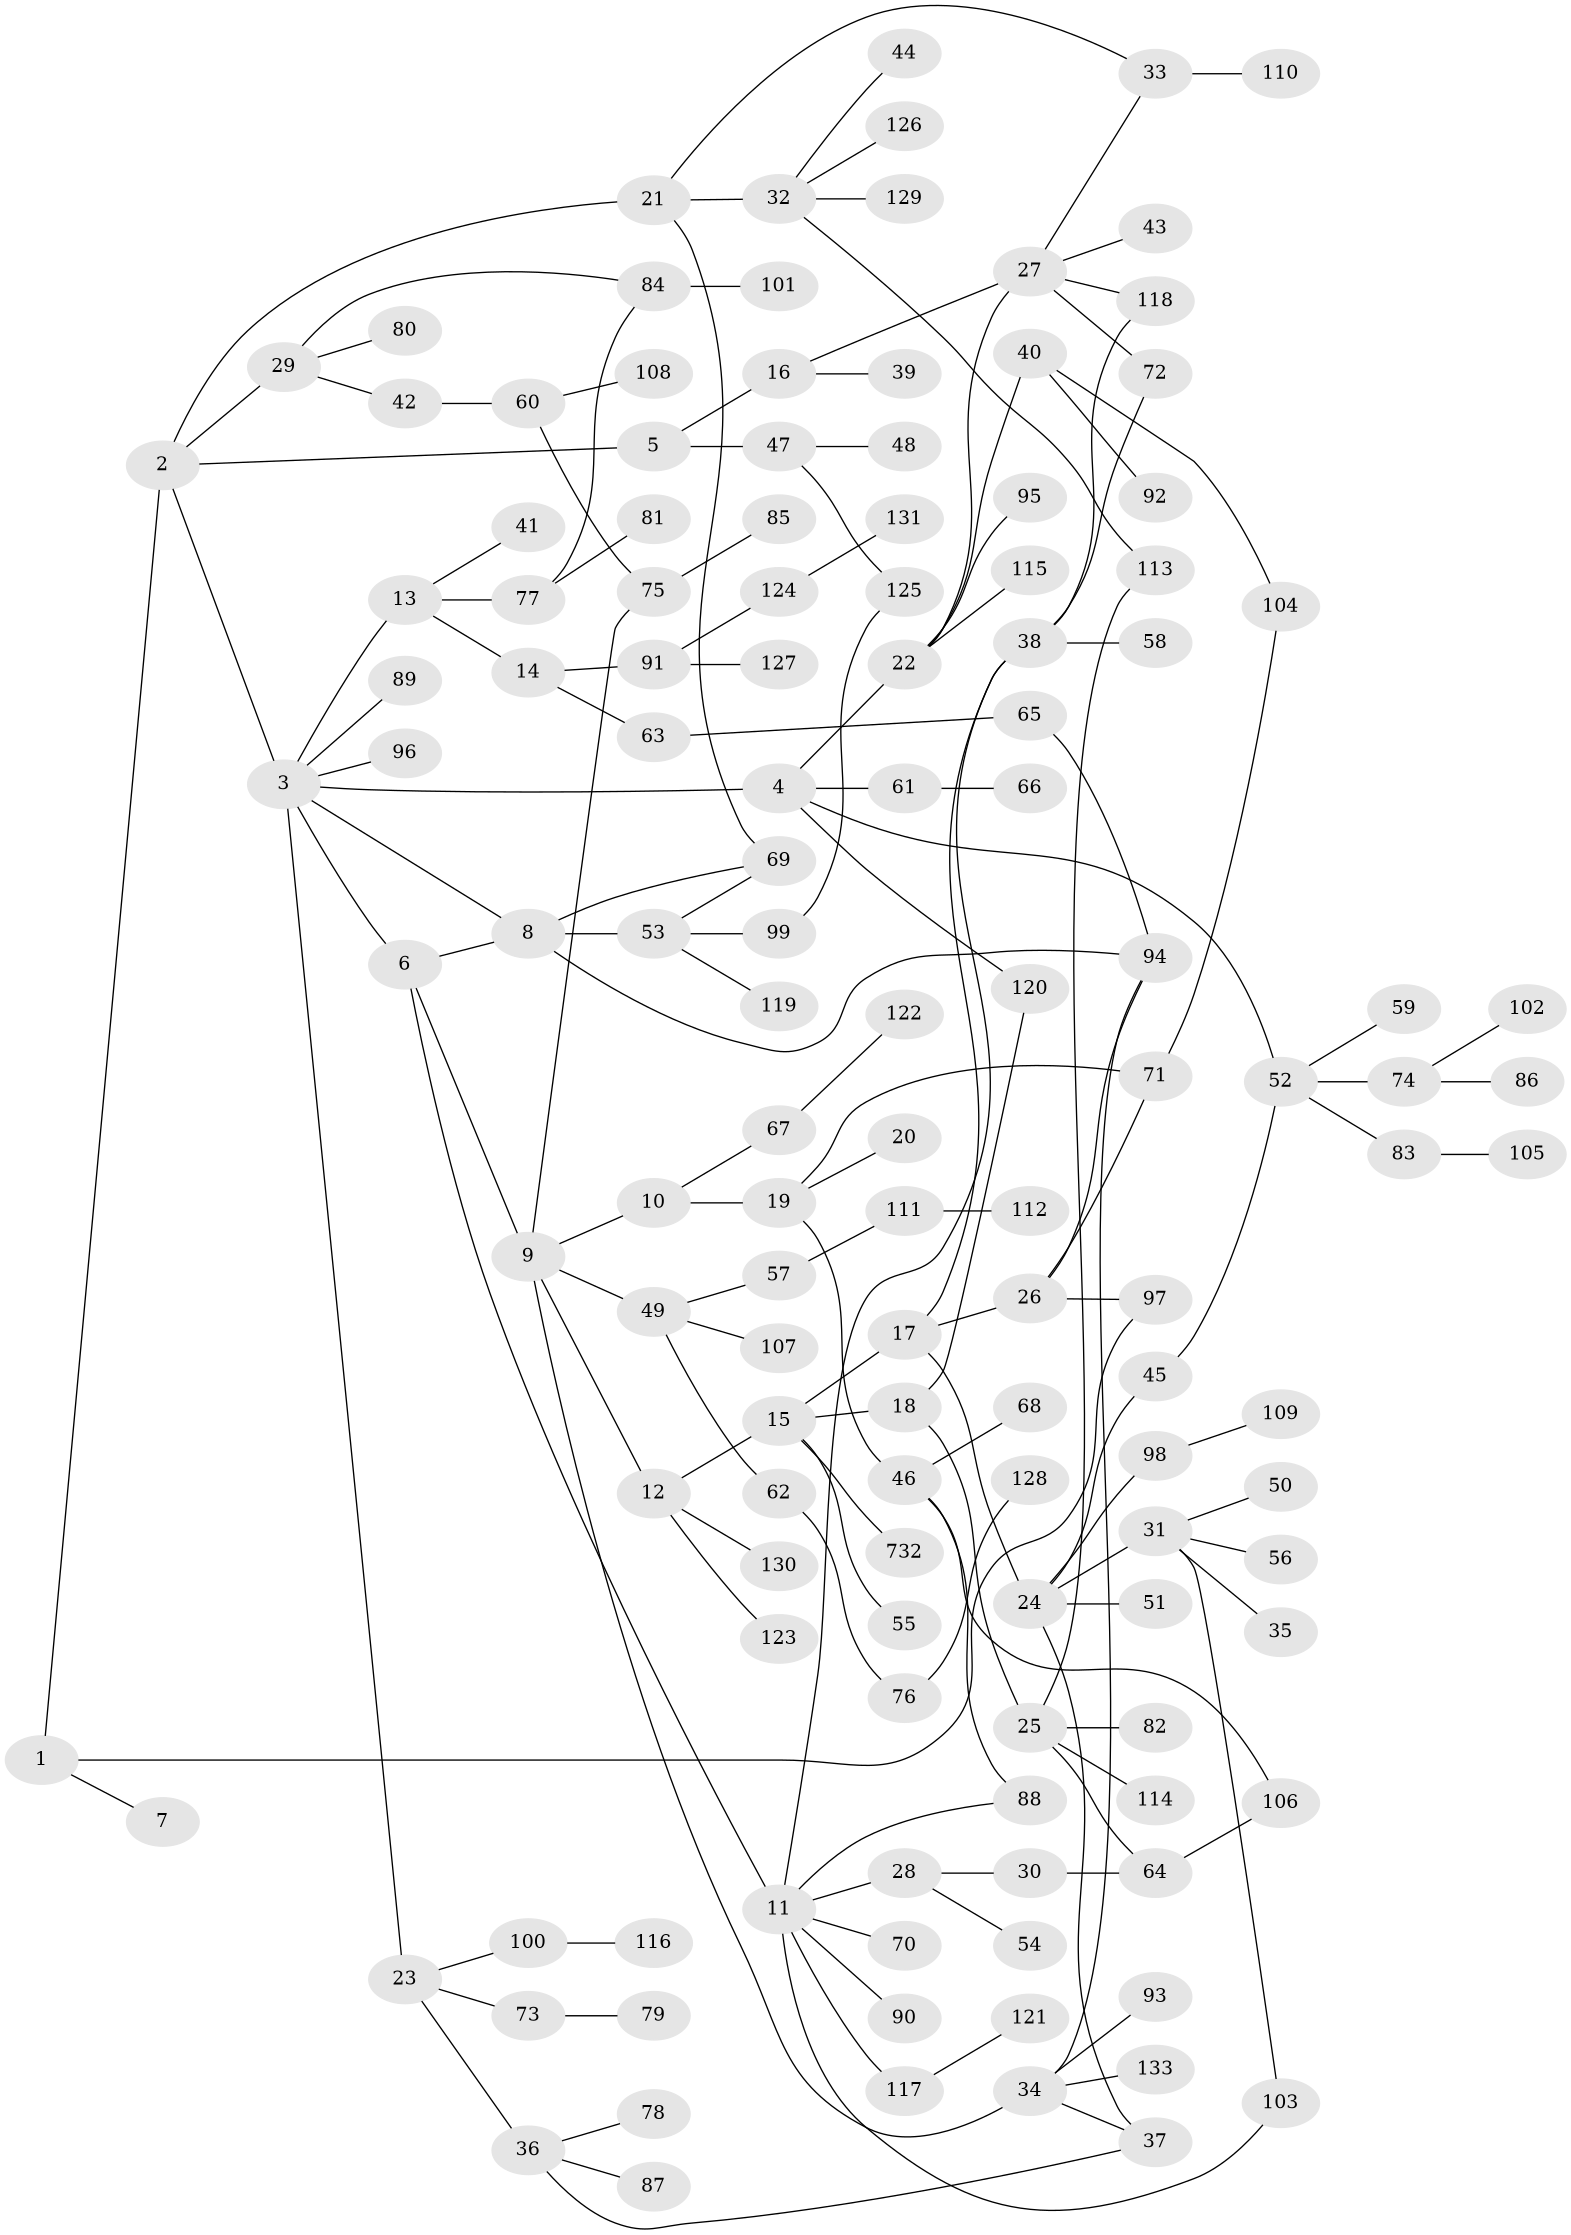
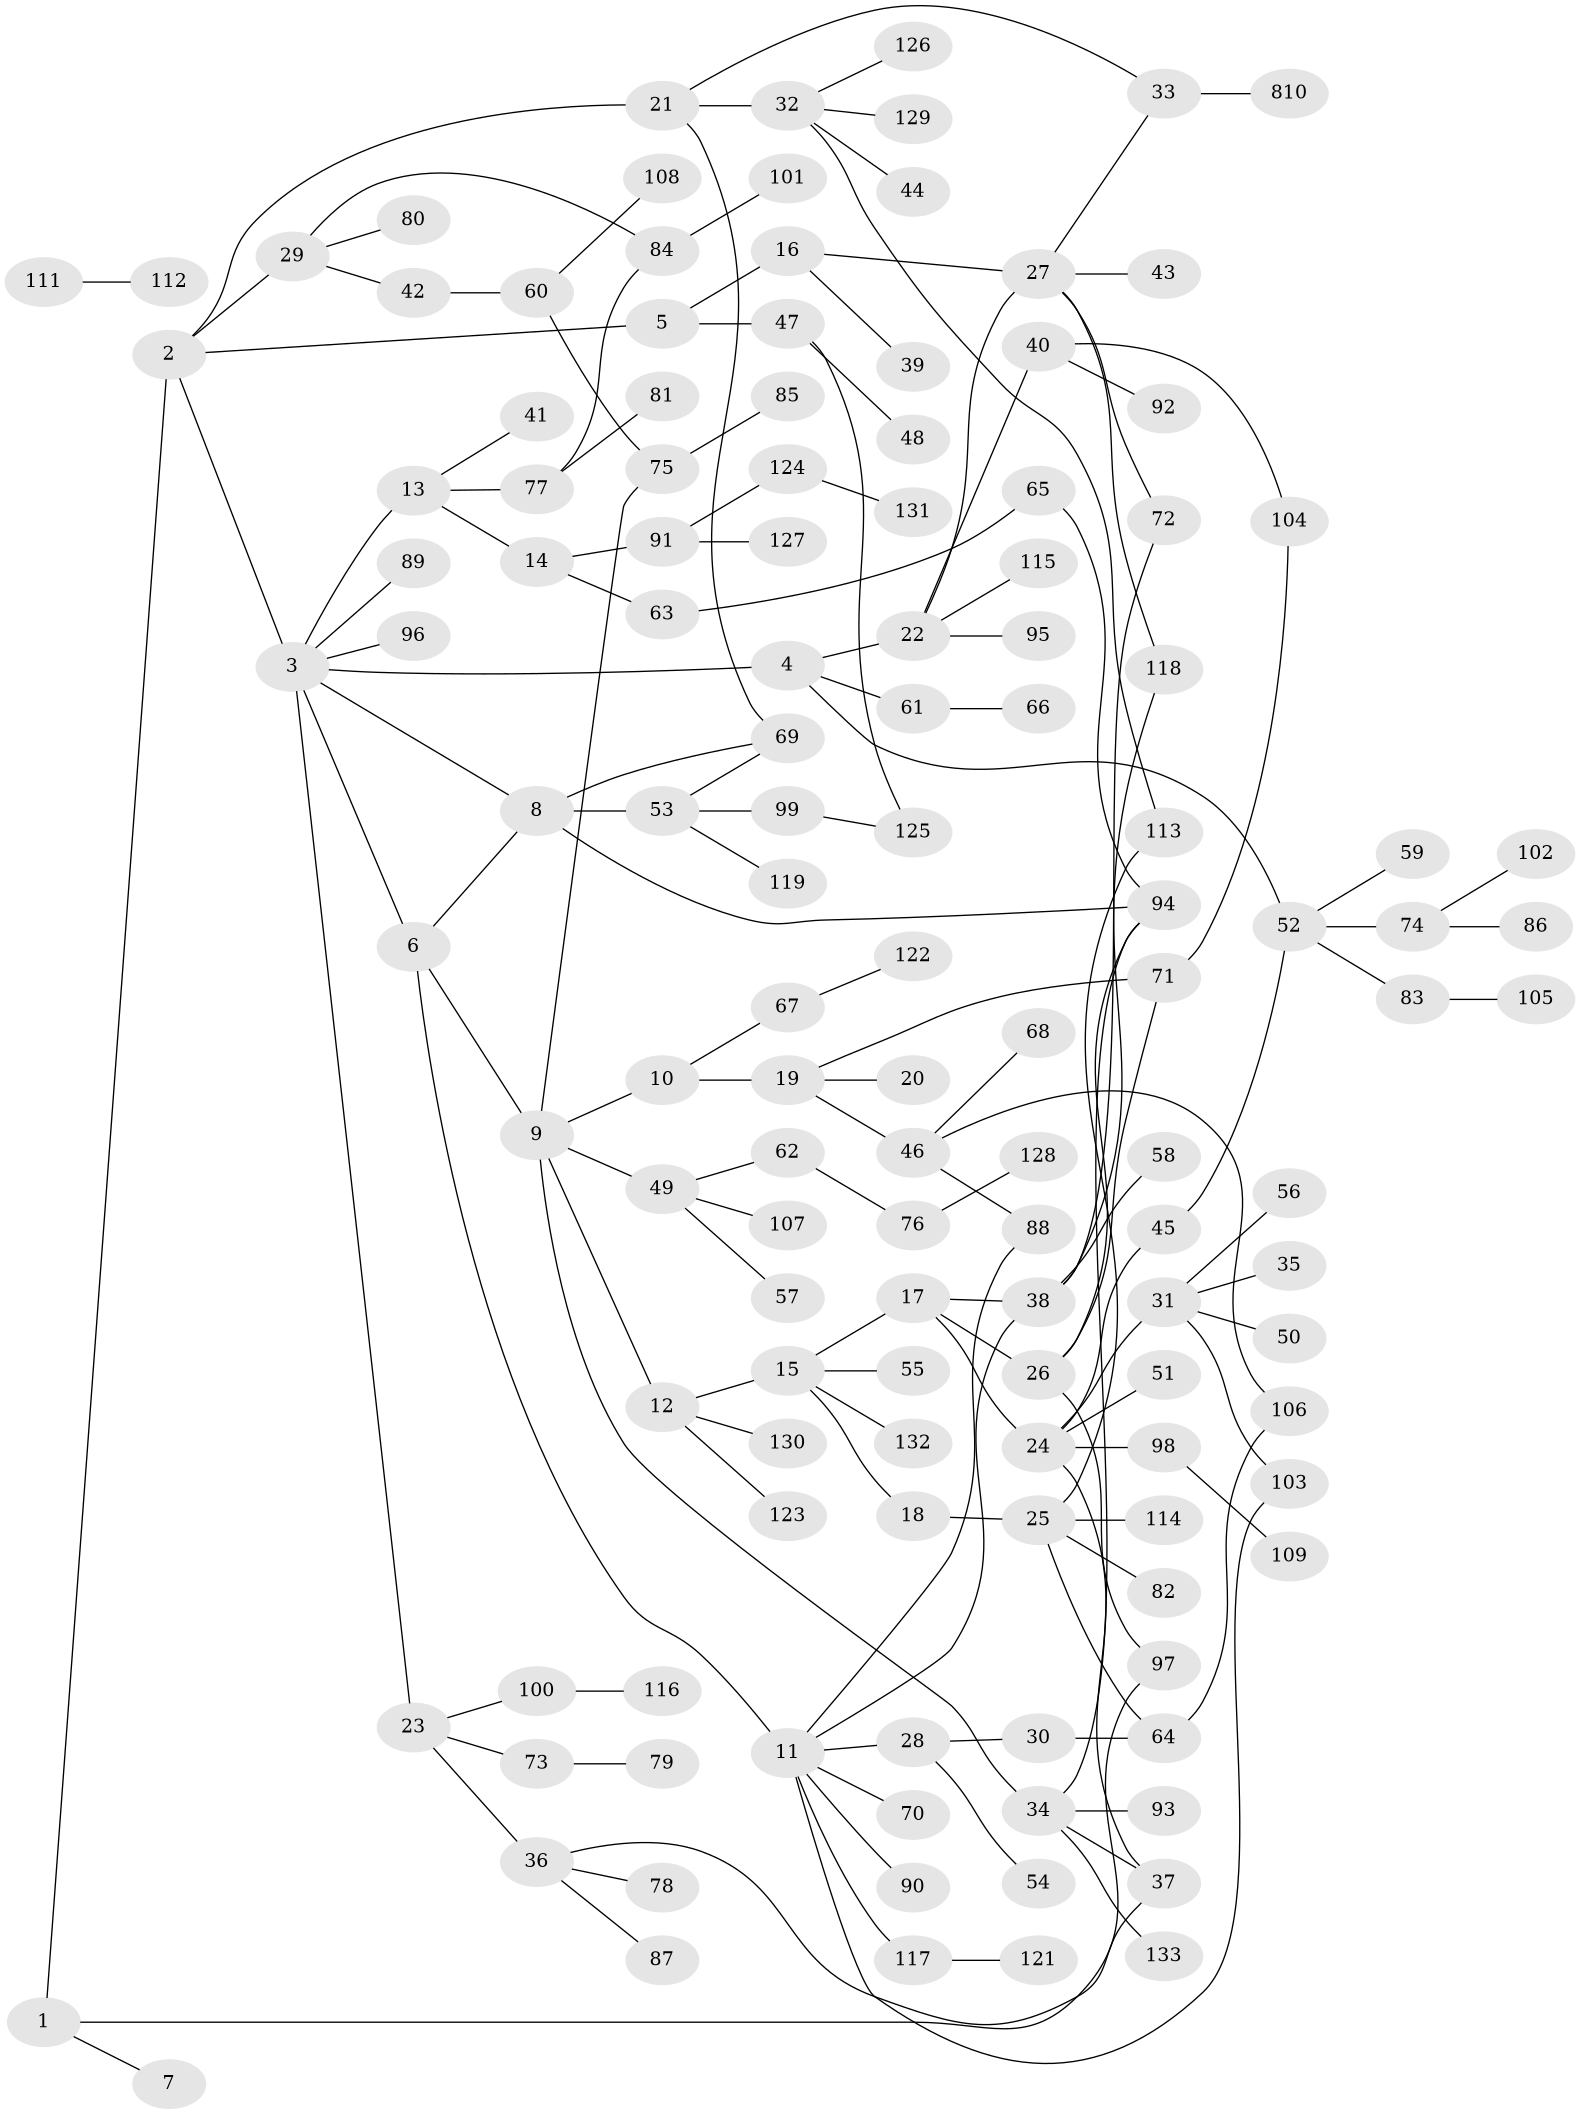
(1281, 74) -> (1290, 94)
(1030, 989) -> none
(841, 1244) -> none
(905, 1553) -> (913, 1444)
